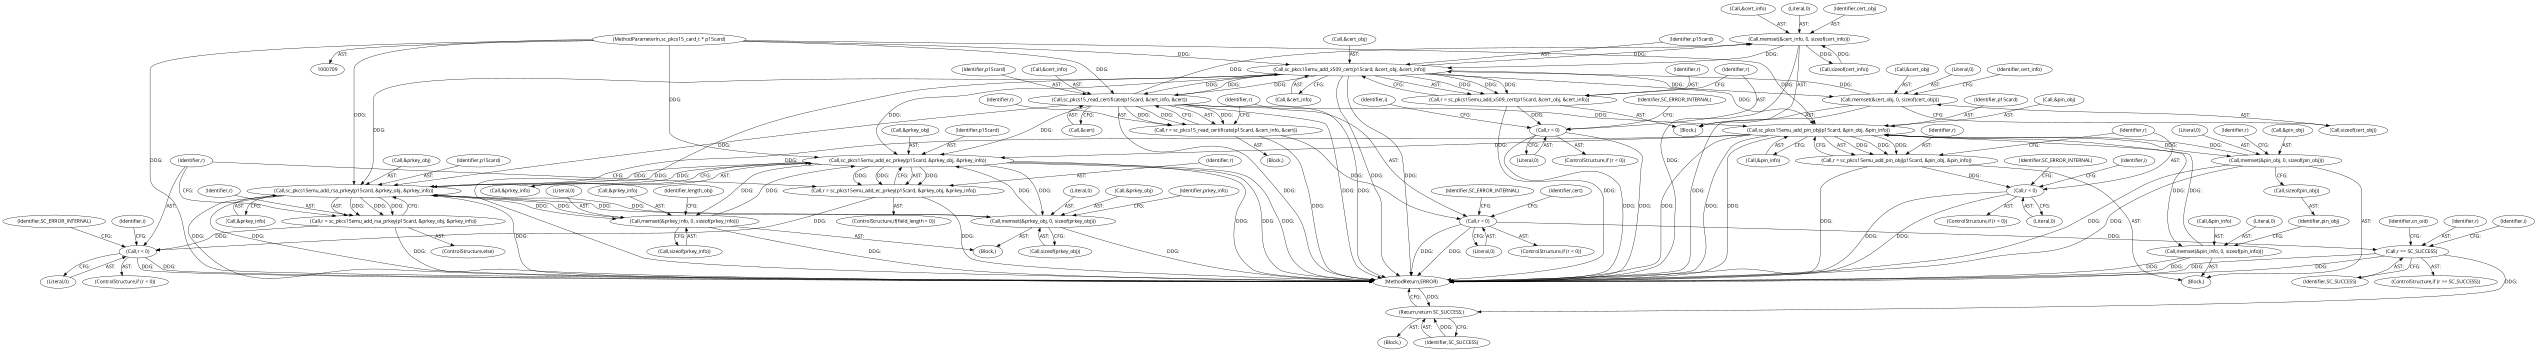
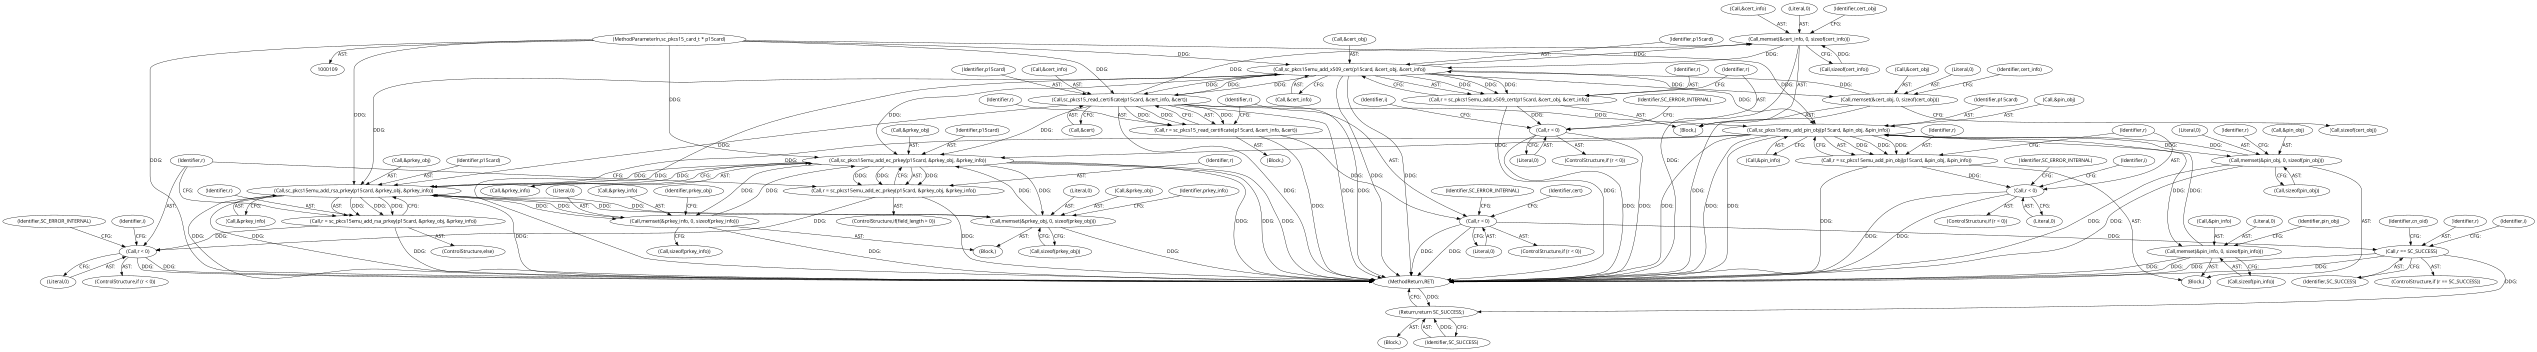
(1836, 24) -> (1836, 24)
(1827, 55) -> (1827, 55)
(328, 70) -> (328, 70)
(2135, 113) -> none
(689, 191) -> (689, 191)
(2307, 205) -> (2291, 177)
(1045, 237) -> (1045, 237)
(687, 238) -> none
(1411, 282) -> (1411, 282)
none -> (2251, 282)
